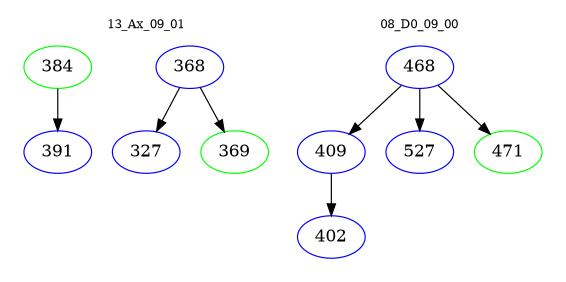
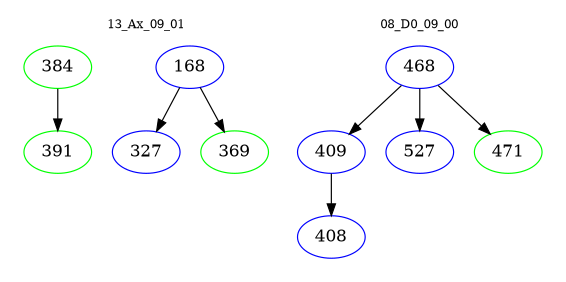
(190, 67) -> (190, 67)
(58, 152) -> (58, 152)
(331, 237) -> (331, 237)
